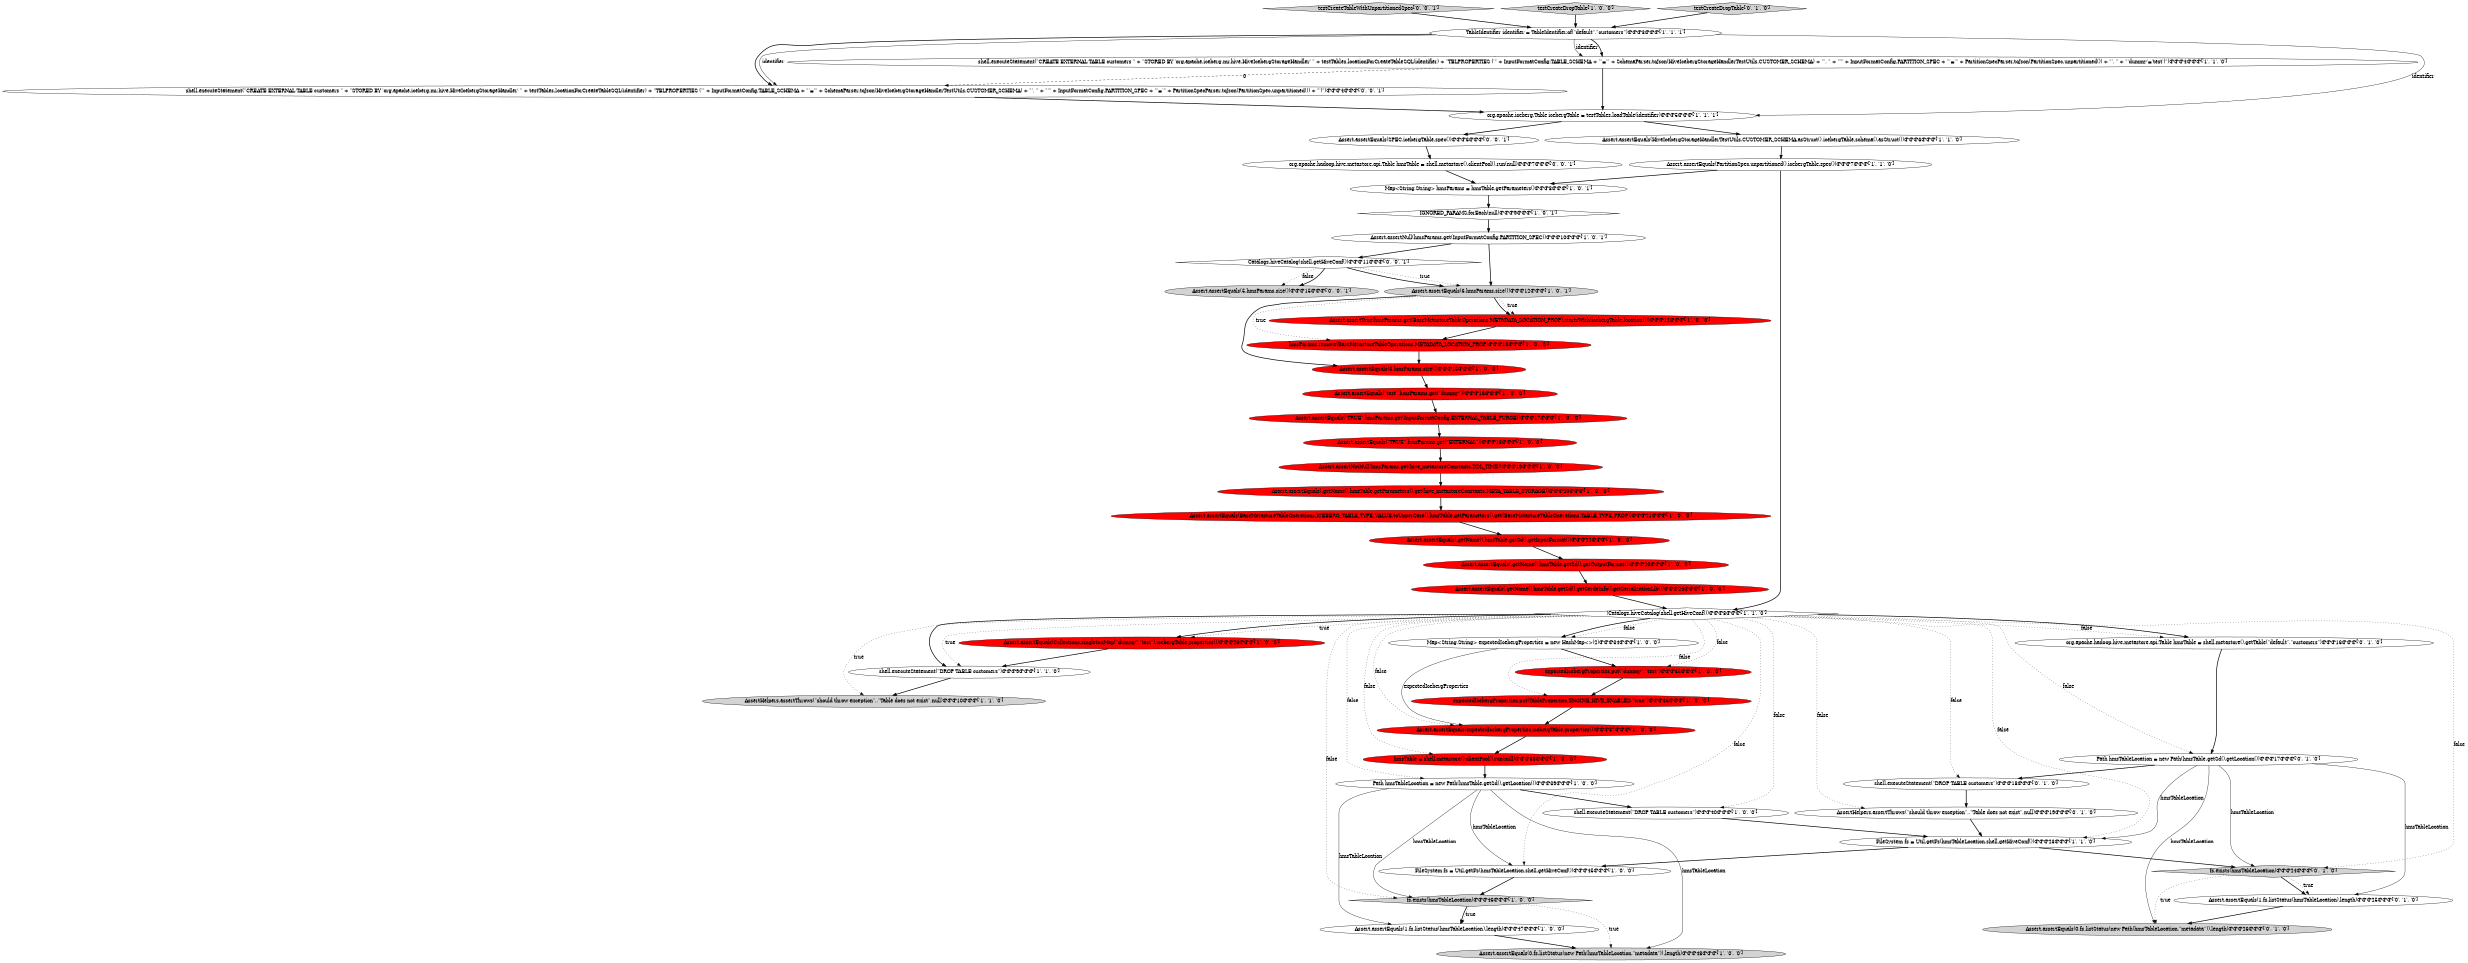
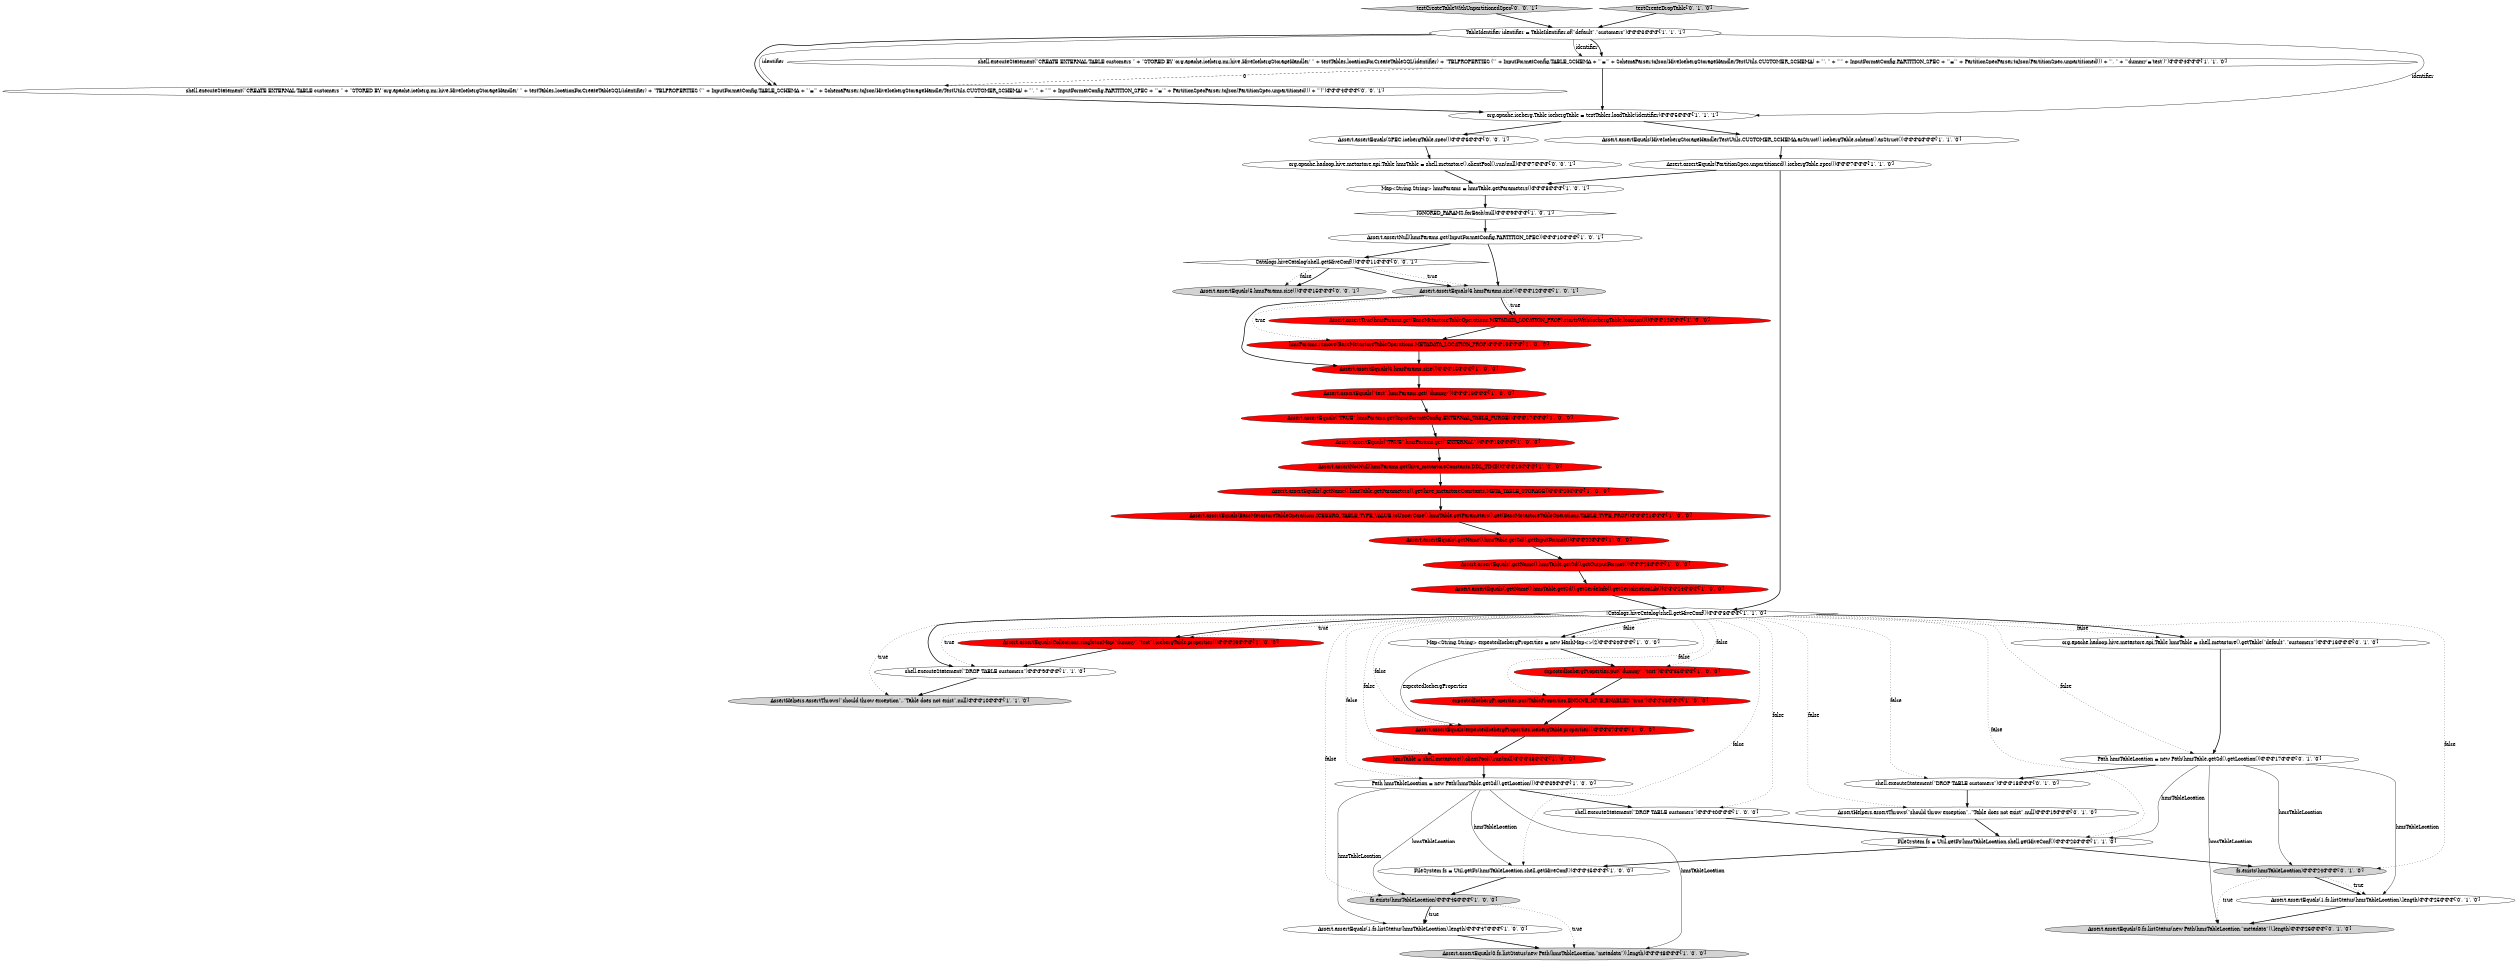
(1576, 9) -> none
(2274, 871) -> (2300, 871)
(1471, 900) -> (1434, 900)
